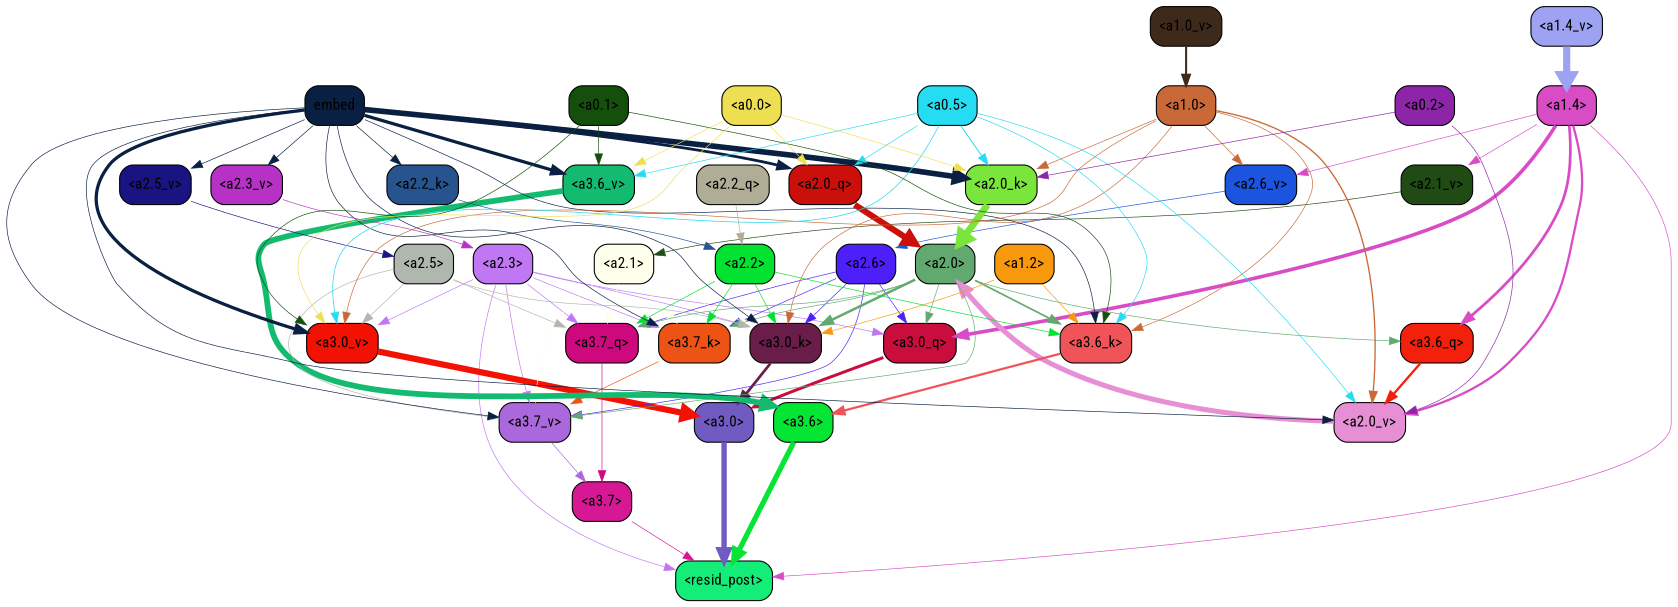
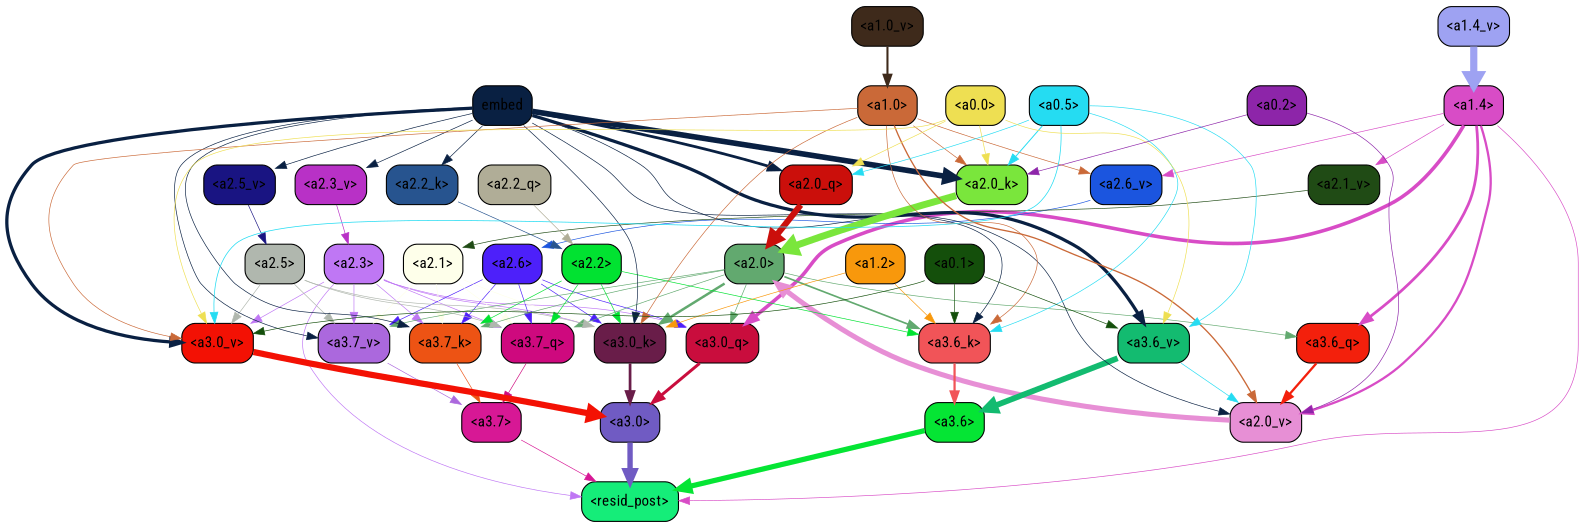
(1185, 222) -> (1205, 380)
(620, 380) -> (466, 378)
